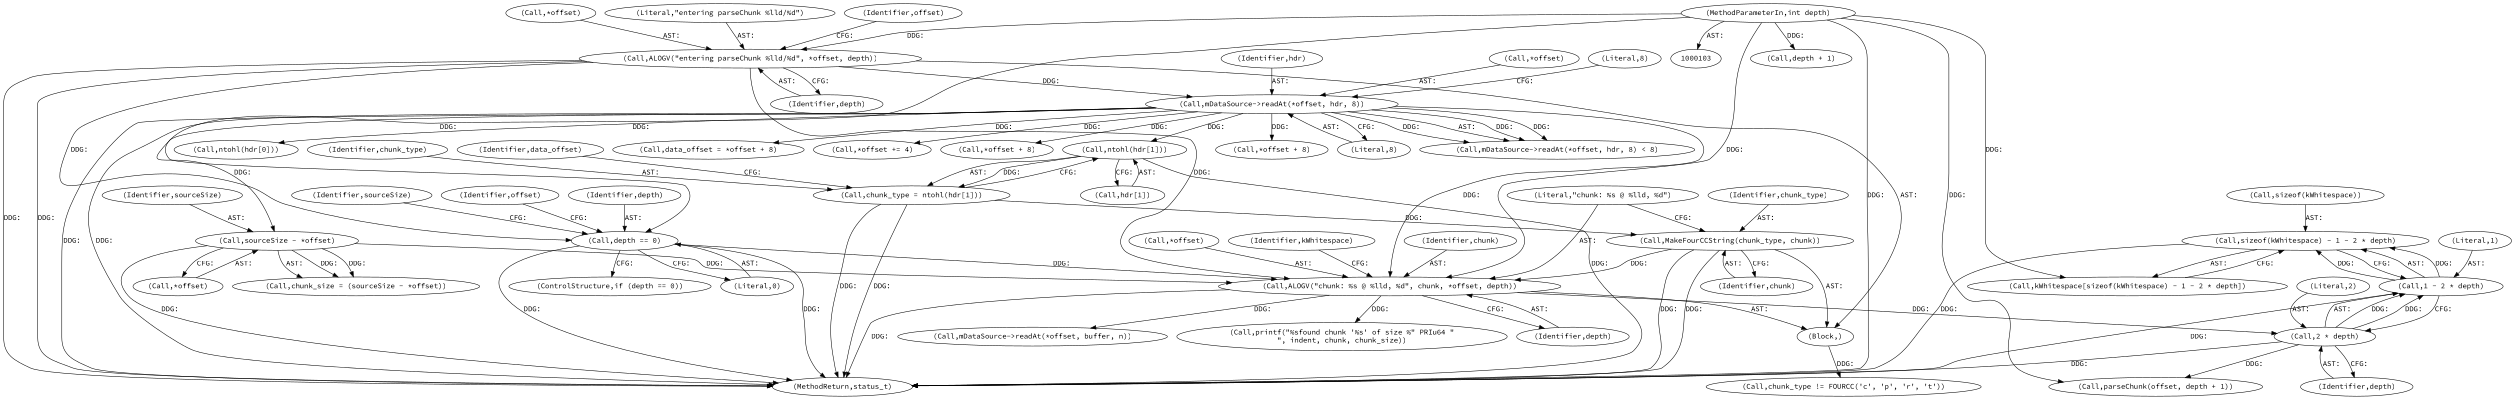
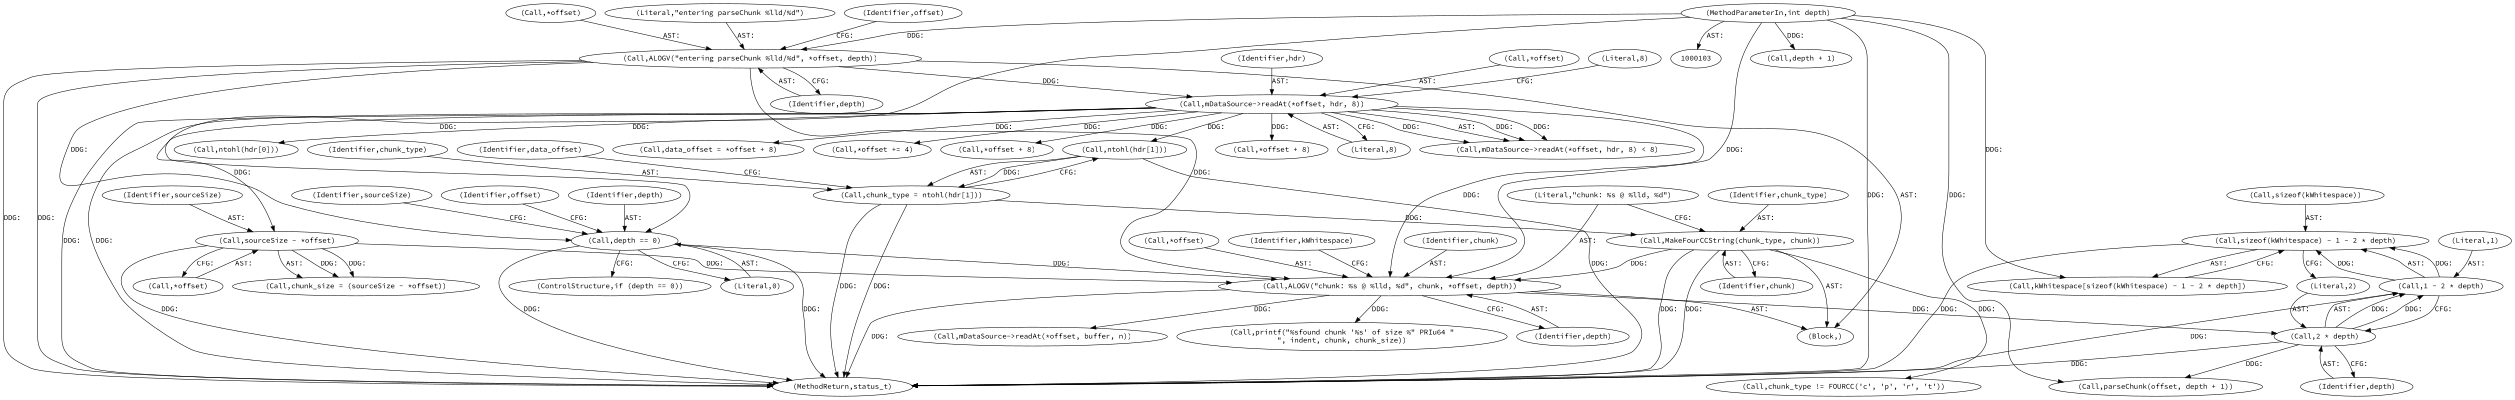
(1123, 195) -> none
(2368, 264) -> (2304, 264)
(1834, 359) -> (1931, 297)
